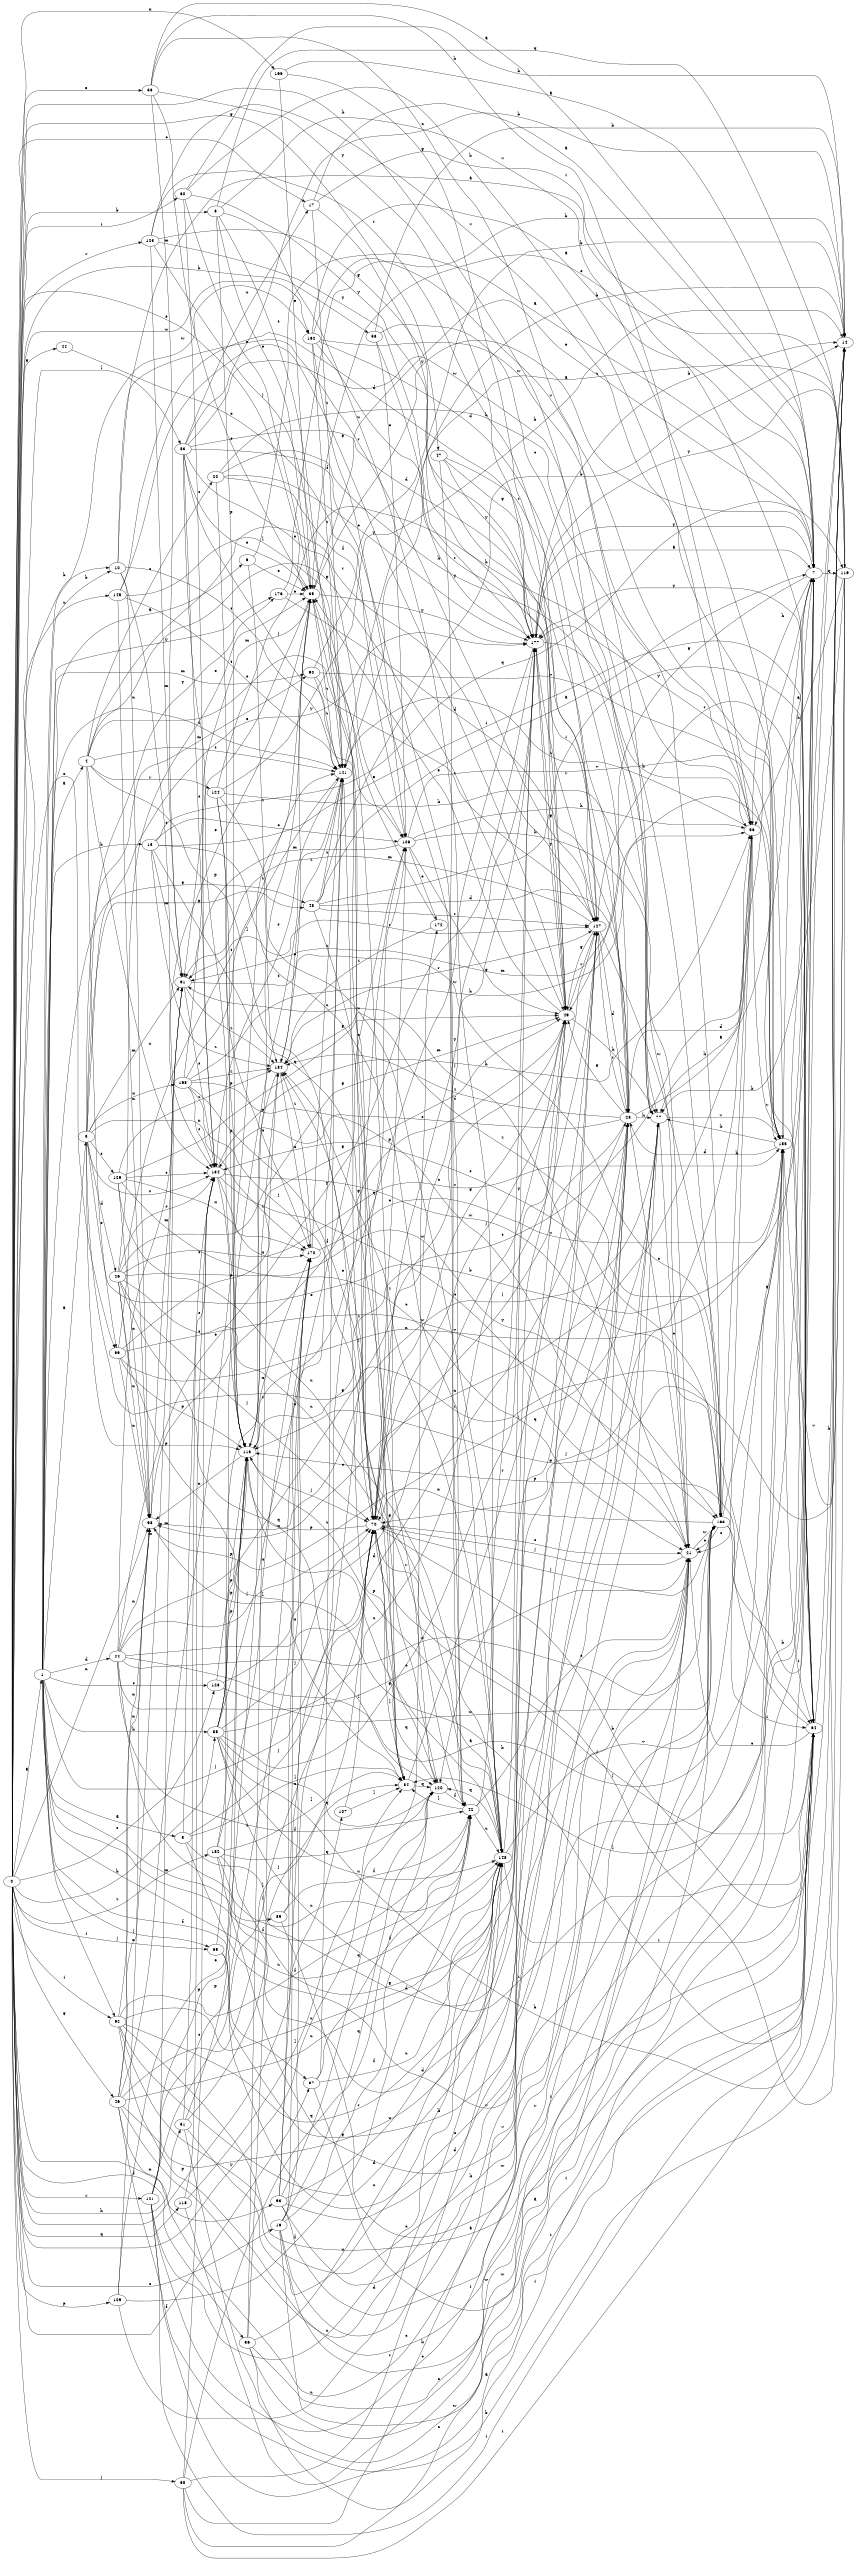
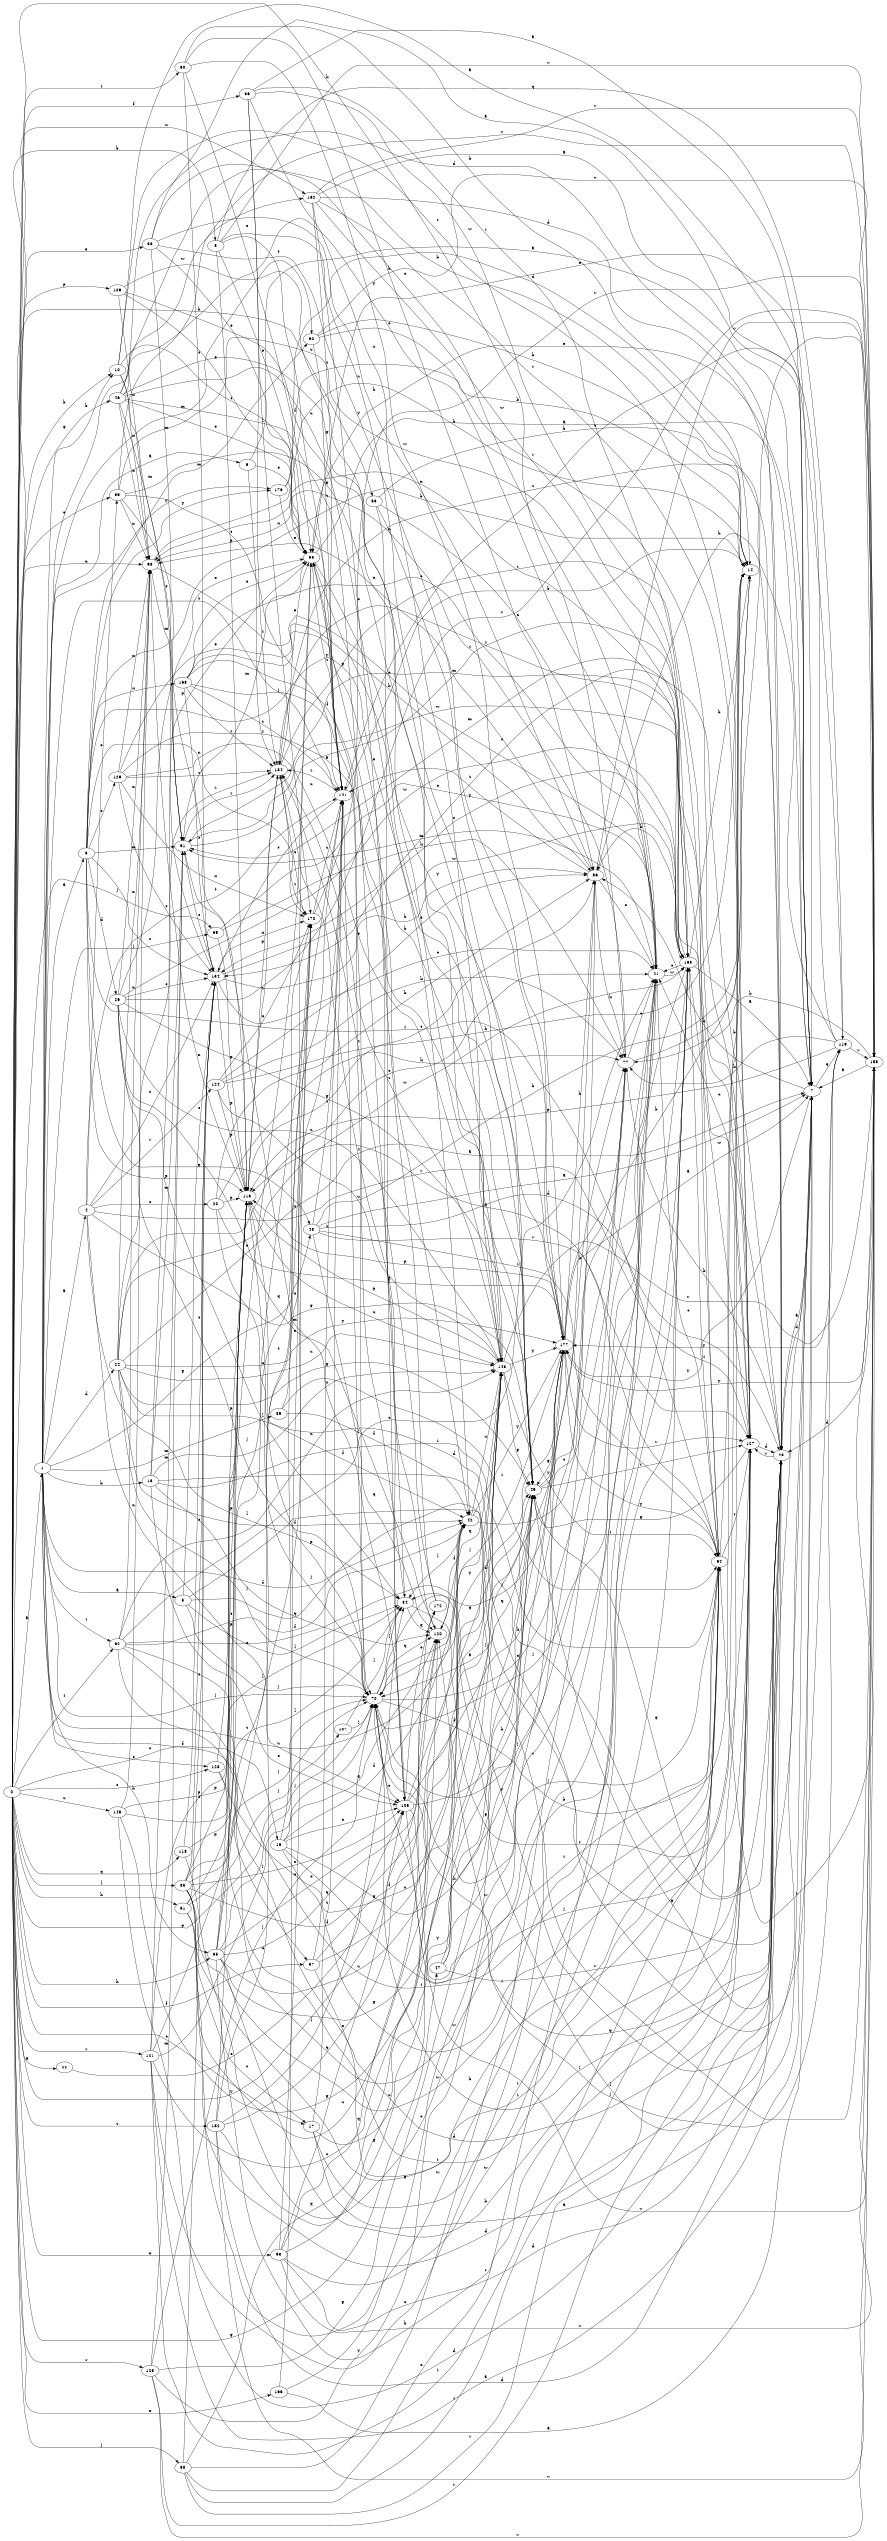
(14, 857) -> none
(449, 1249) -> (512, 1429)
(506, 1994) -> (574, 1858)
